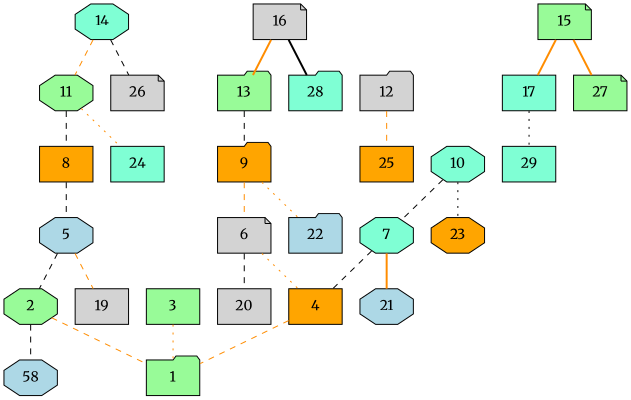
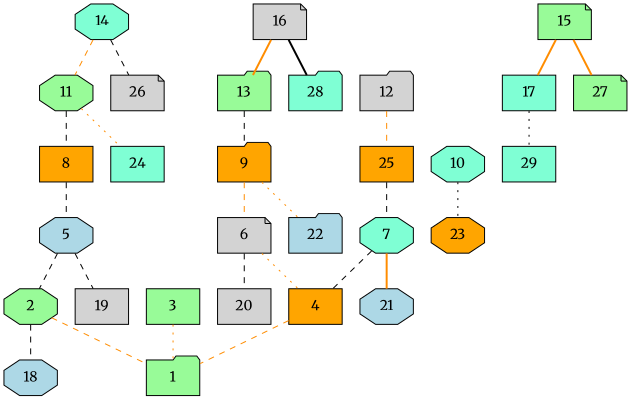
(422, 200) -> (387, 200)
(84, 271) -> (84, 271)
(31, 378) -> (31, 378)
